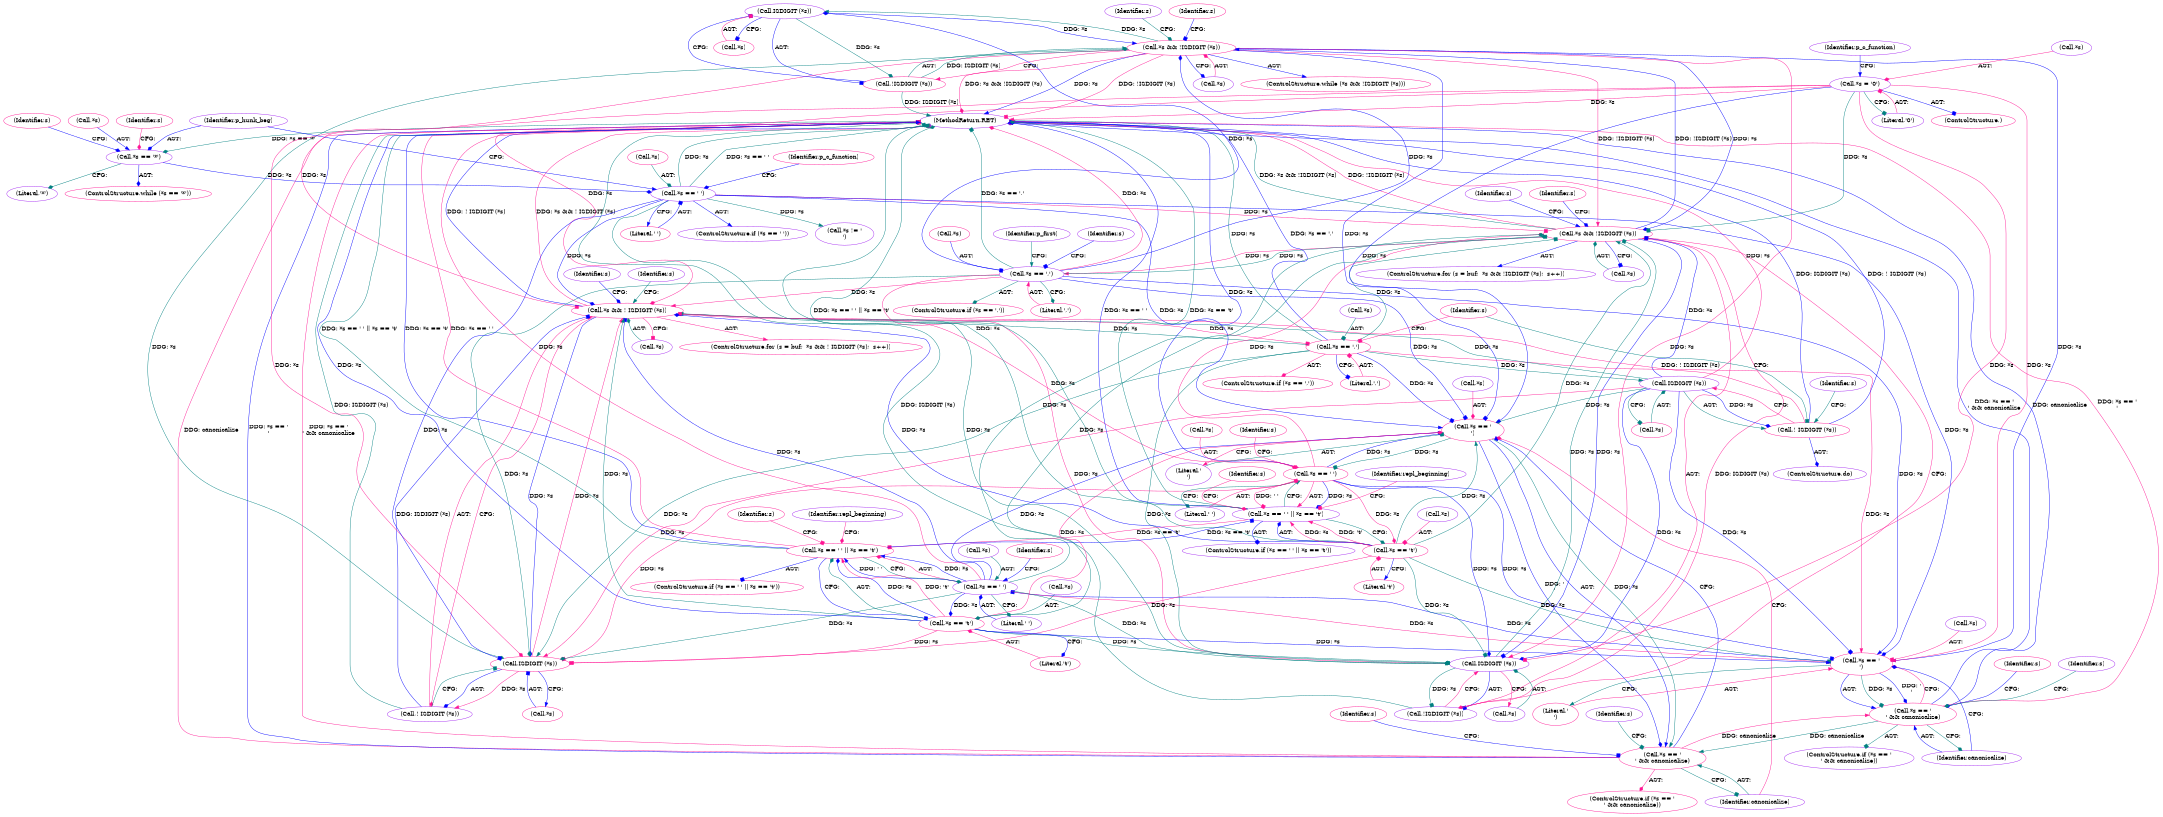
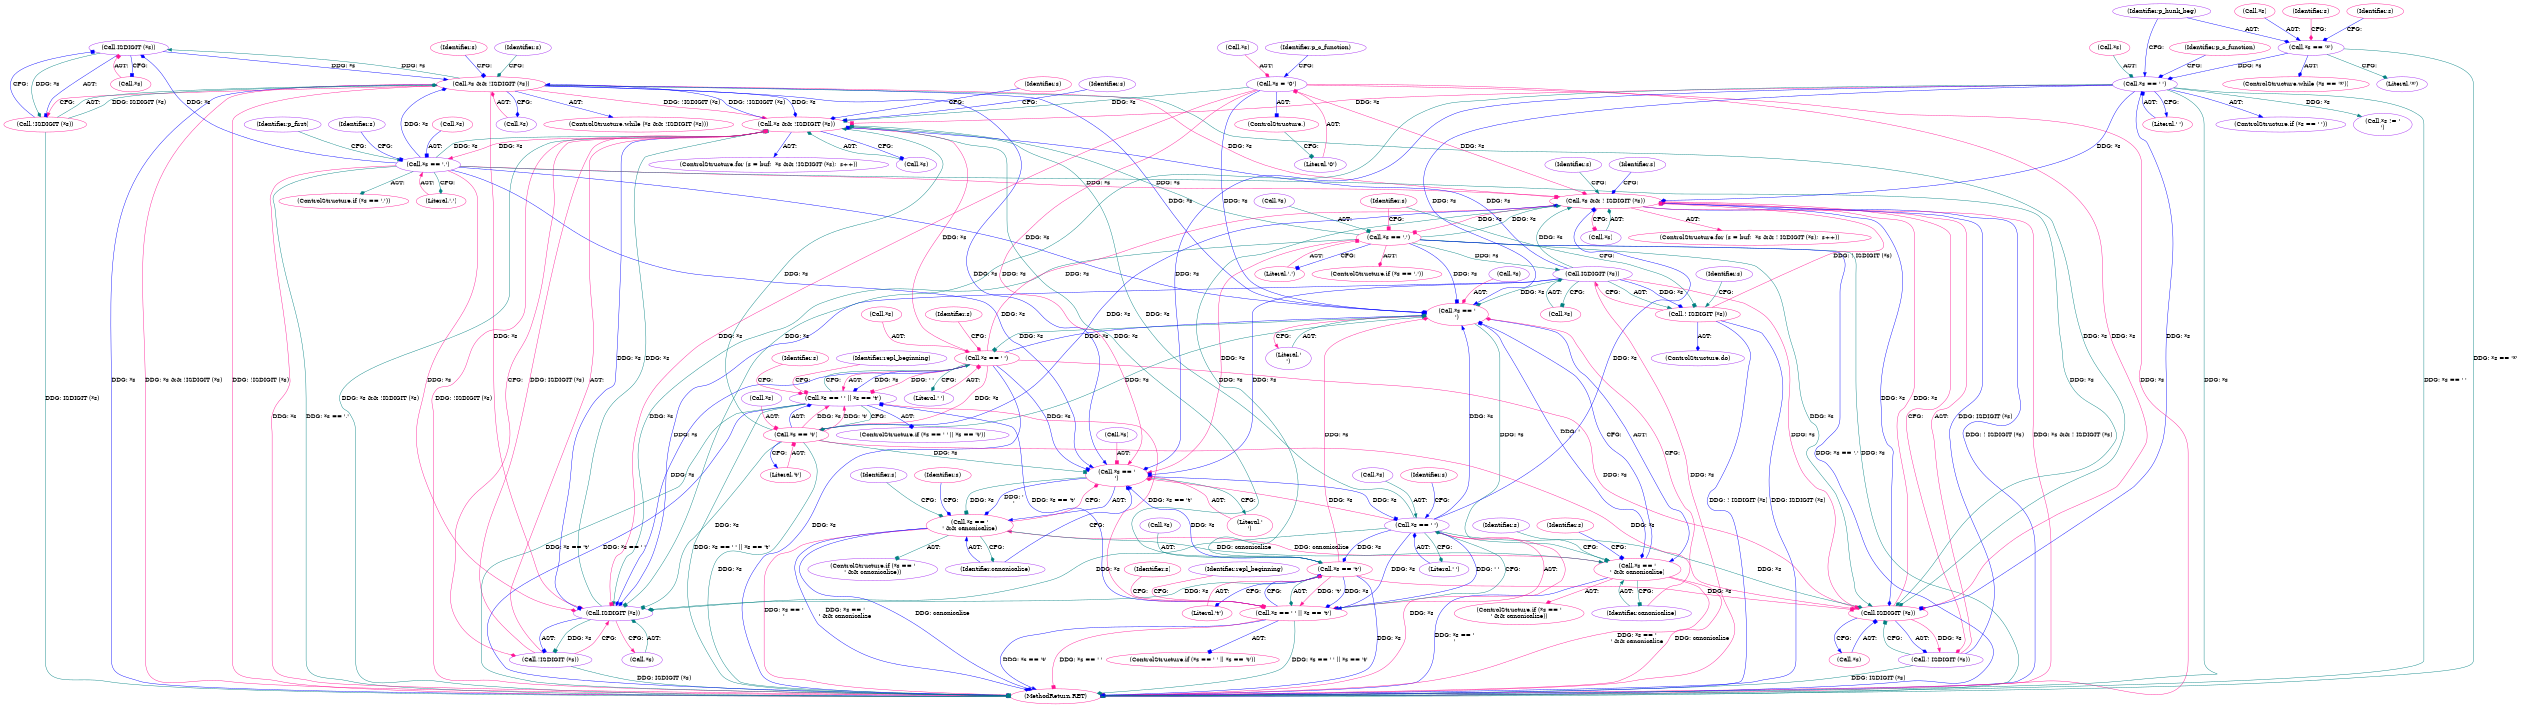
(1872, 103) -> (1298, 144)
(965, 121) -> (1056, 696)
(543, 126) -> (2150, 687)
